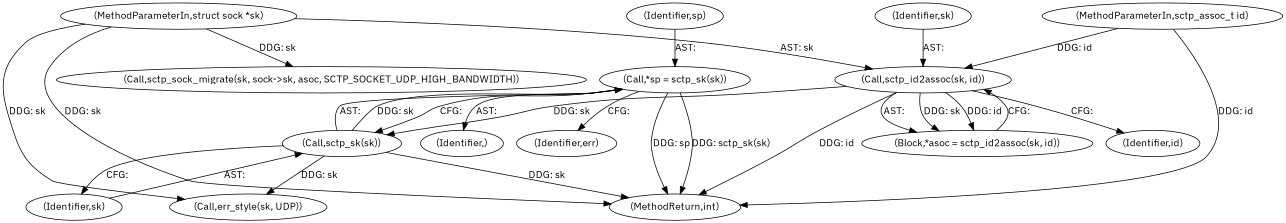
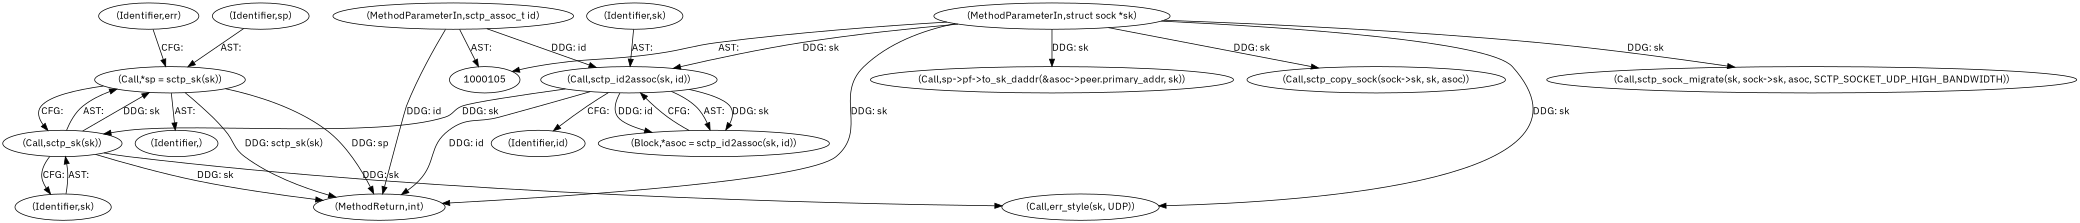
(797, 48) -> (821, 48)
none -> (485, 80)
none -> (1052, 80)
none -> (1376, 80)
(609, 105) -> (158, 44)
